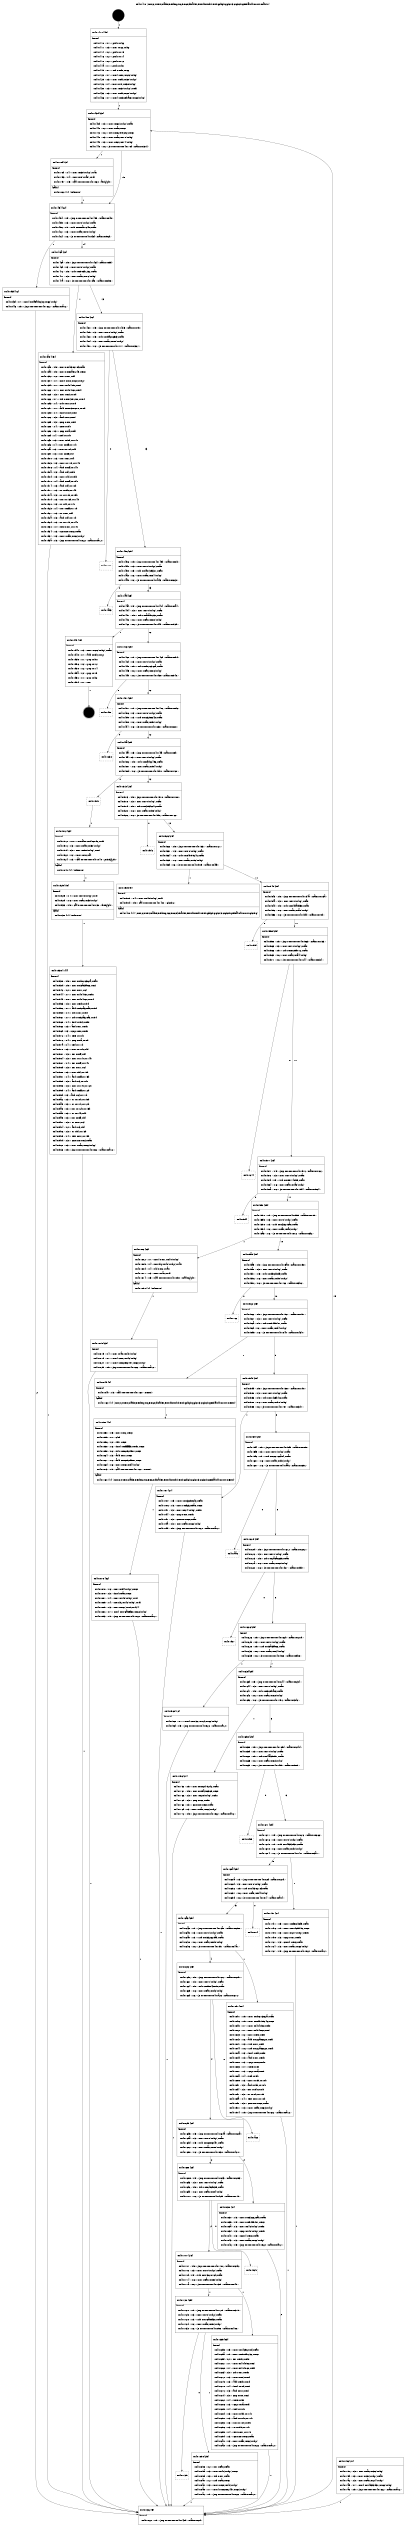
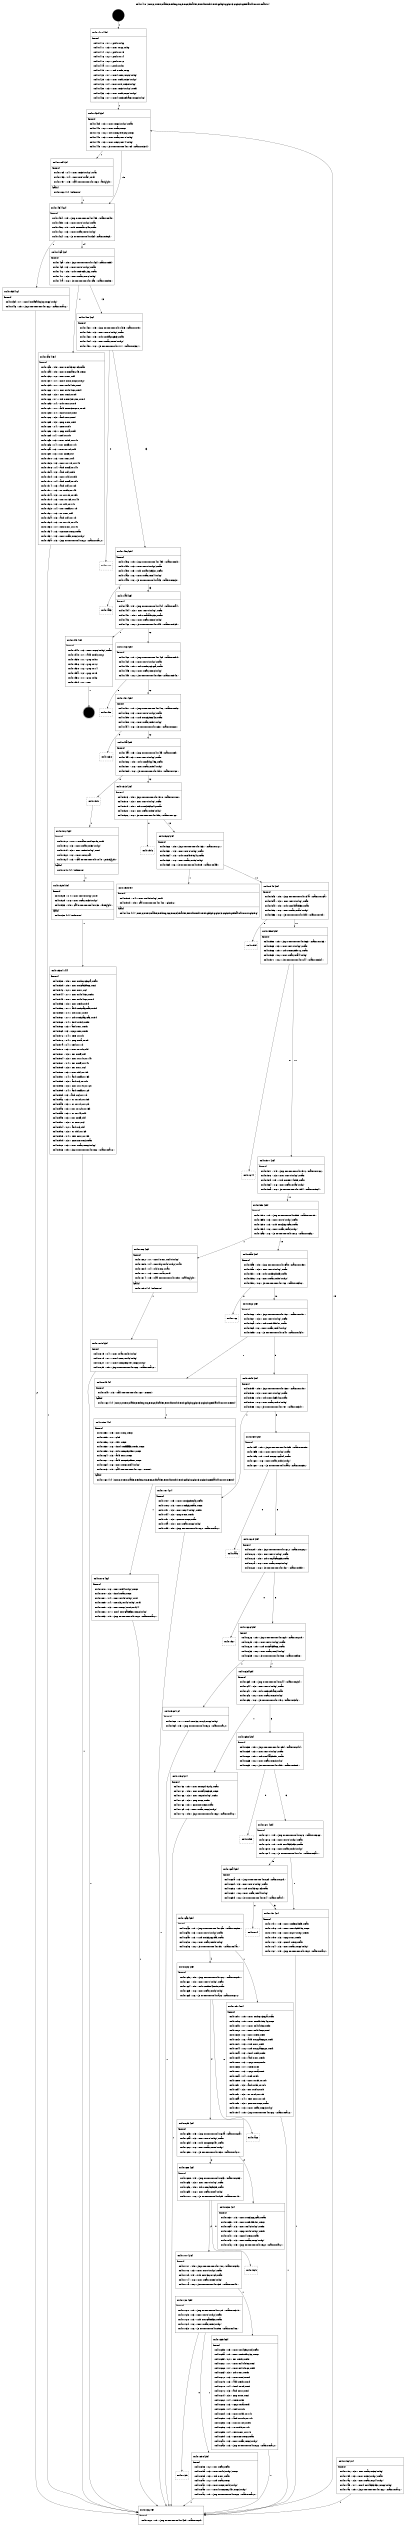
(242, 1220) -> none
(233, 1908) -> (272, 1905)
(209, 2292) -> none
(280, 2408) -> none
